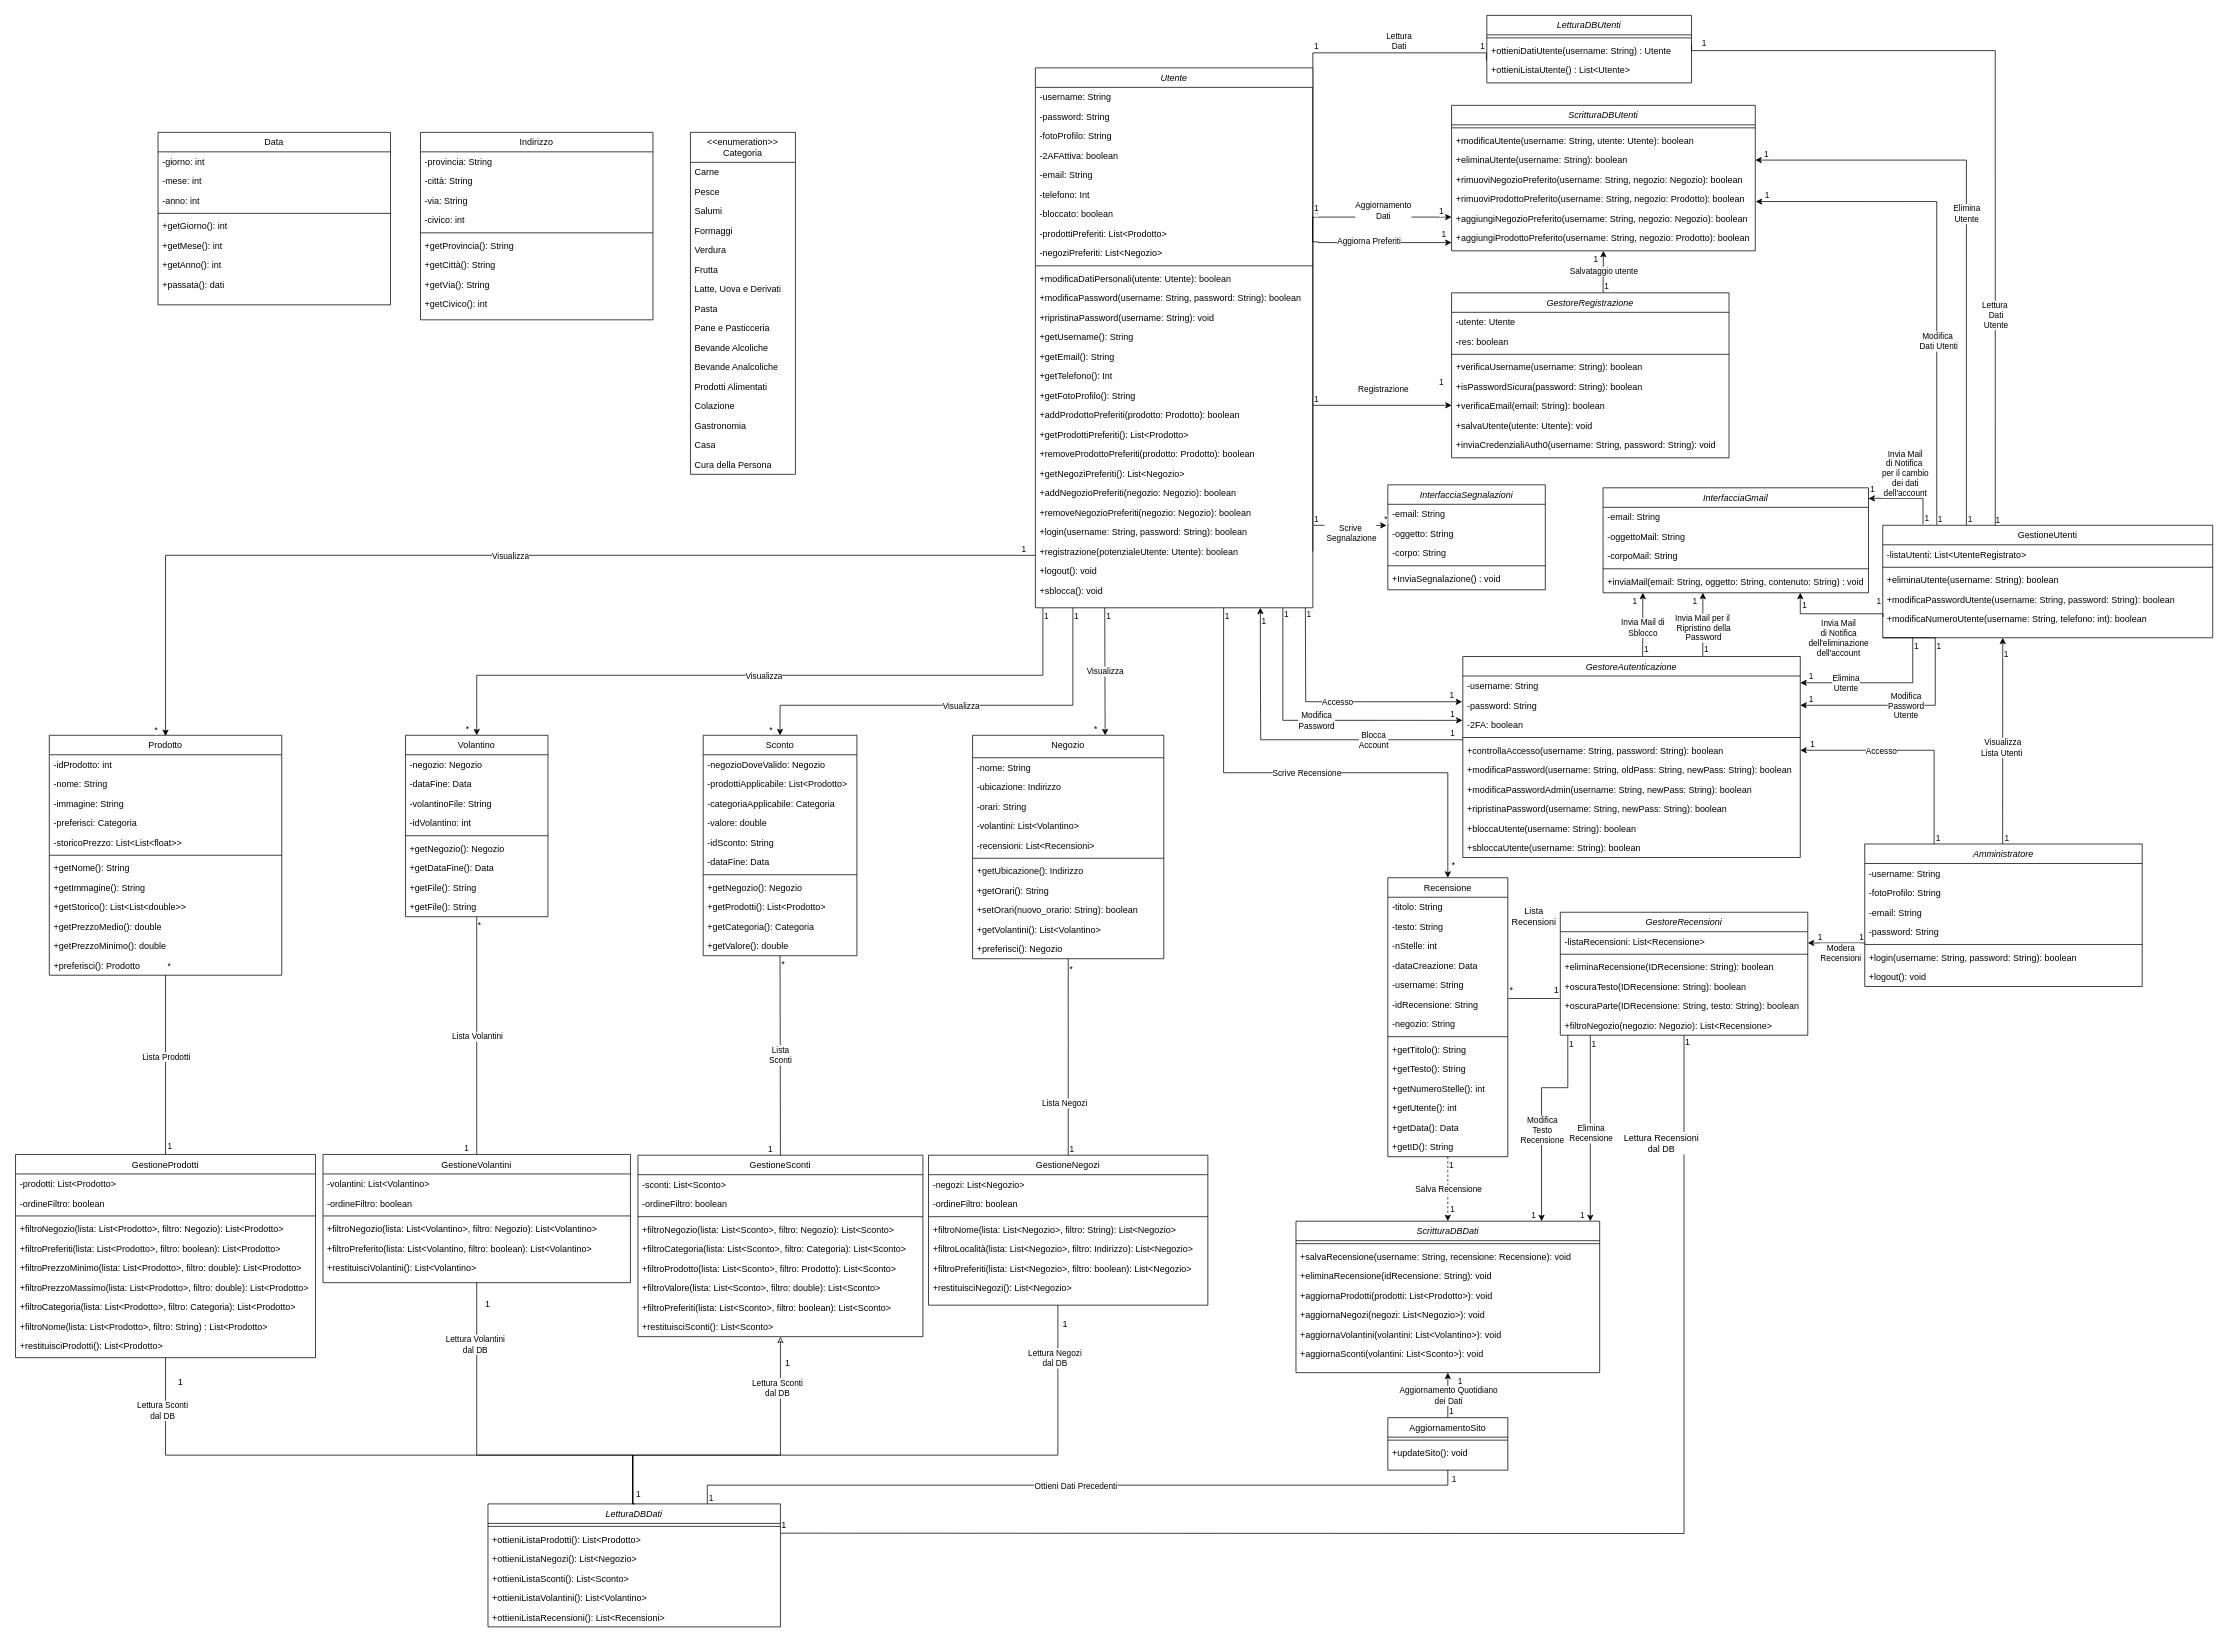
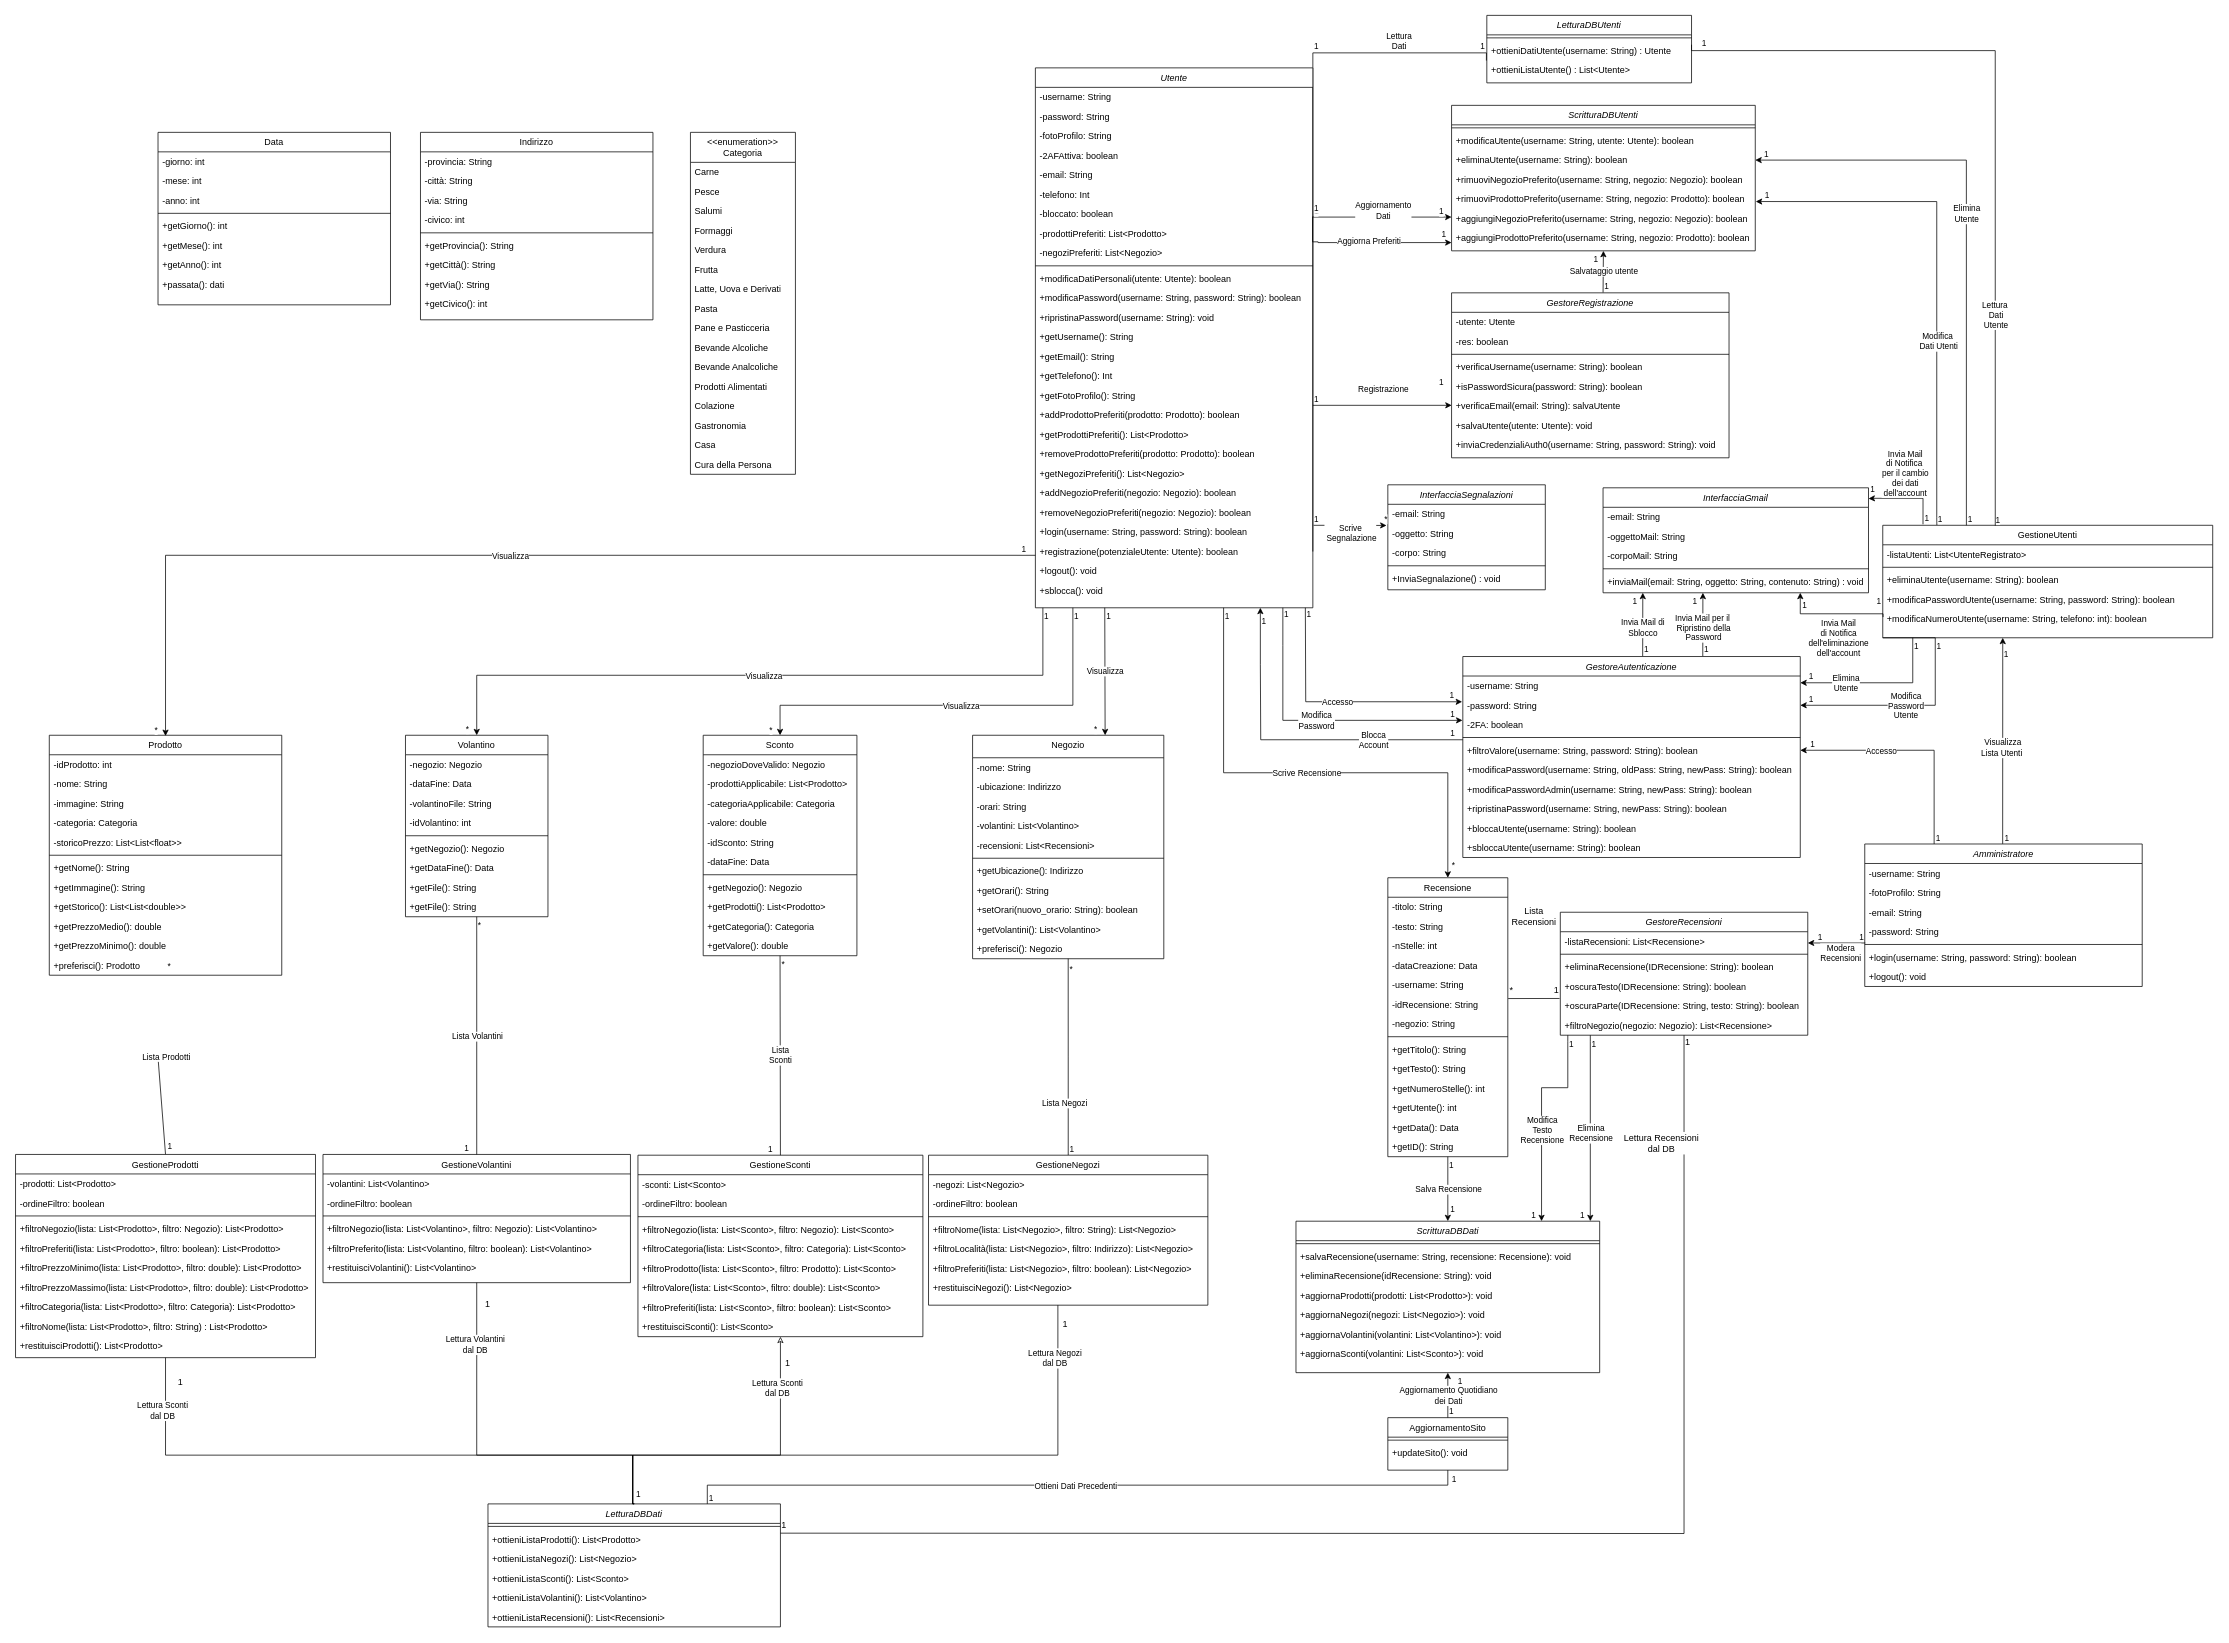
(1537, 407) -> (1548, 407)
(1608, 751) -> (1597, 751)
(103, 824) -> (101, 824)
(165, 1063) -> (162, 1105)
(1448, 1171) -> (1448, 1171)
